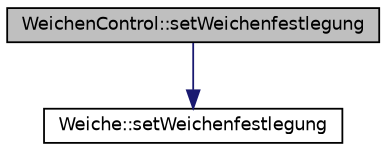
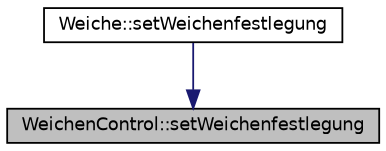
(193, 66) -> (193, 66)
